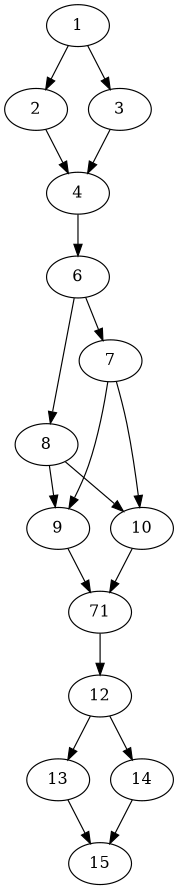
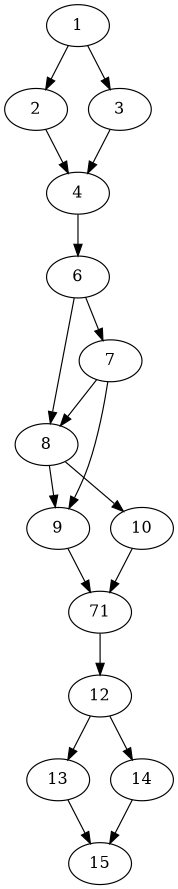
(130, 438) -> (82, 398)
